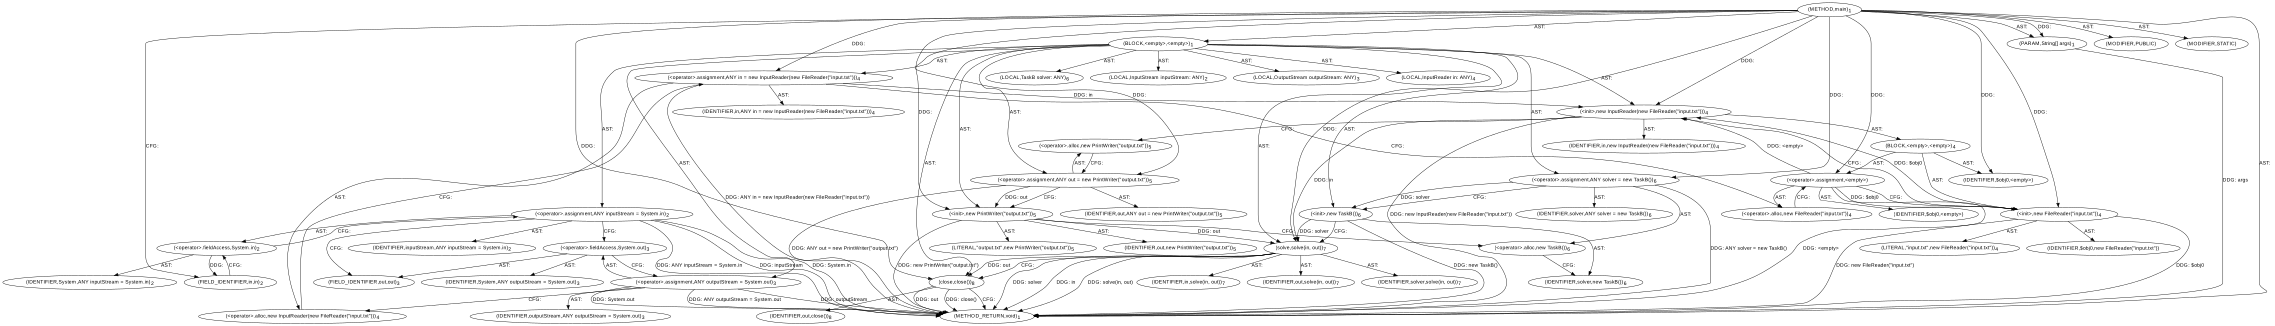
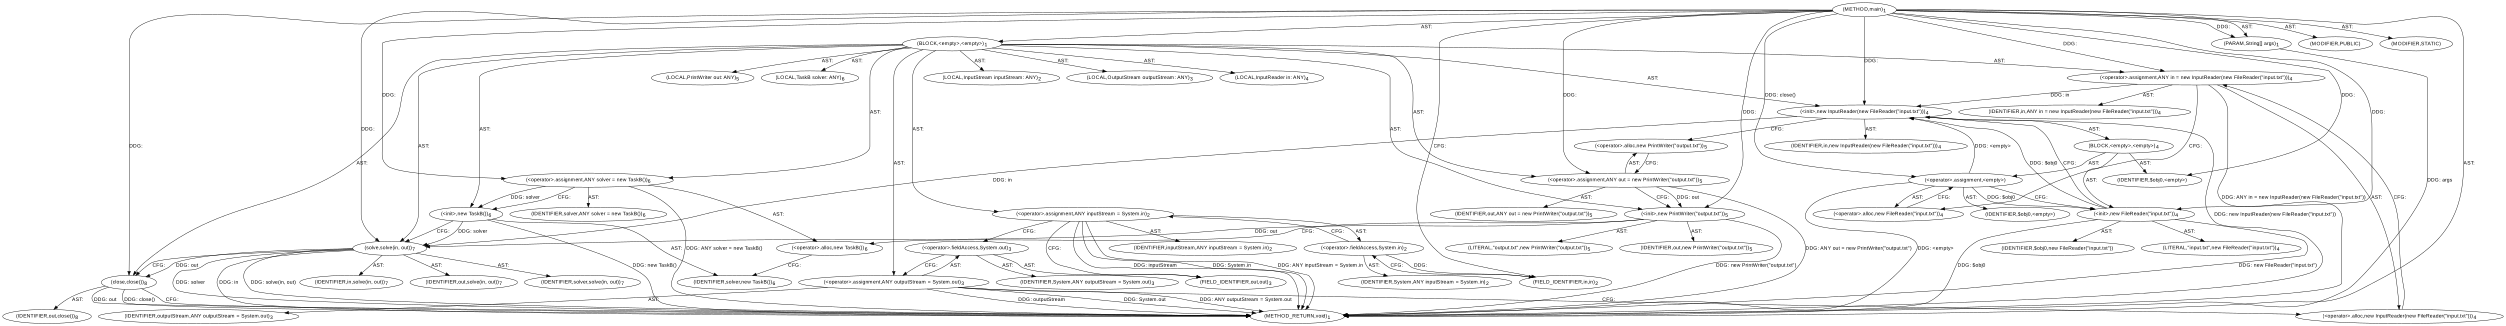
none -> (703, 78)
(1879, 95) -> (1780, 95)
